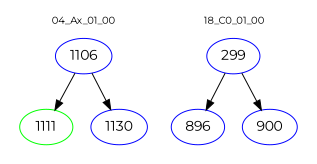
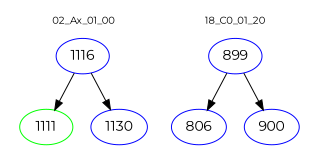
(84, 21) -> (84, 21)
(234, 21) -> (235, 21)
(84, 56) -> (83, 56)
(233, 56) -> (235, 56)
(198, 127) -> (199, 127)
